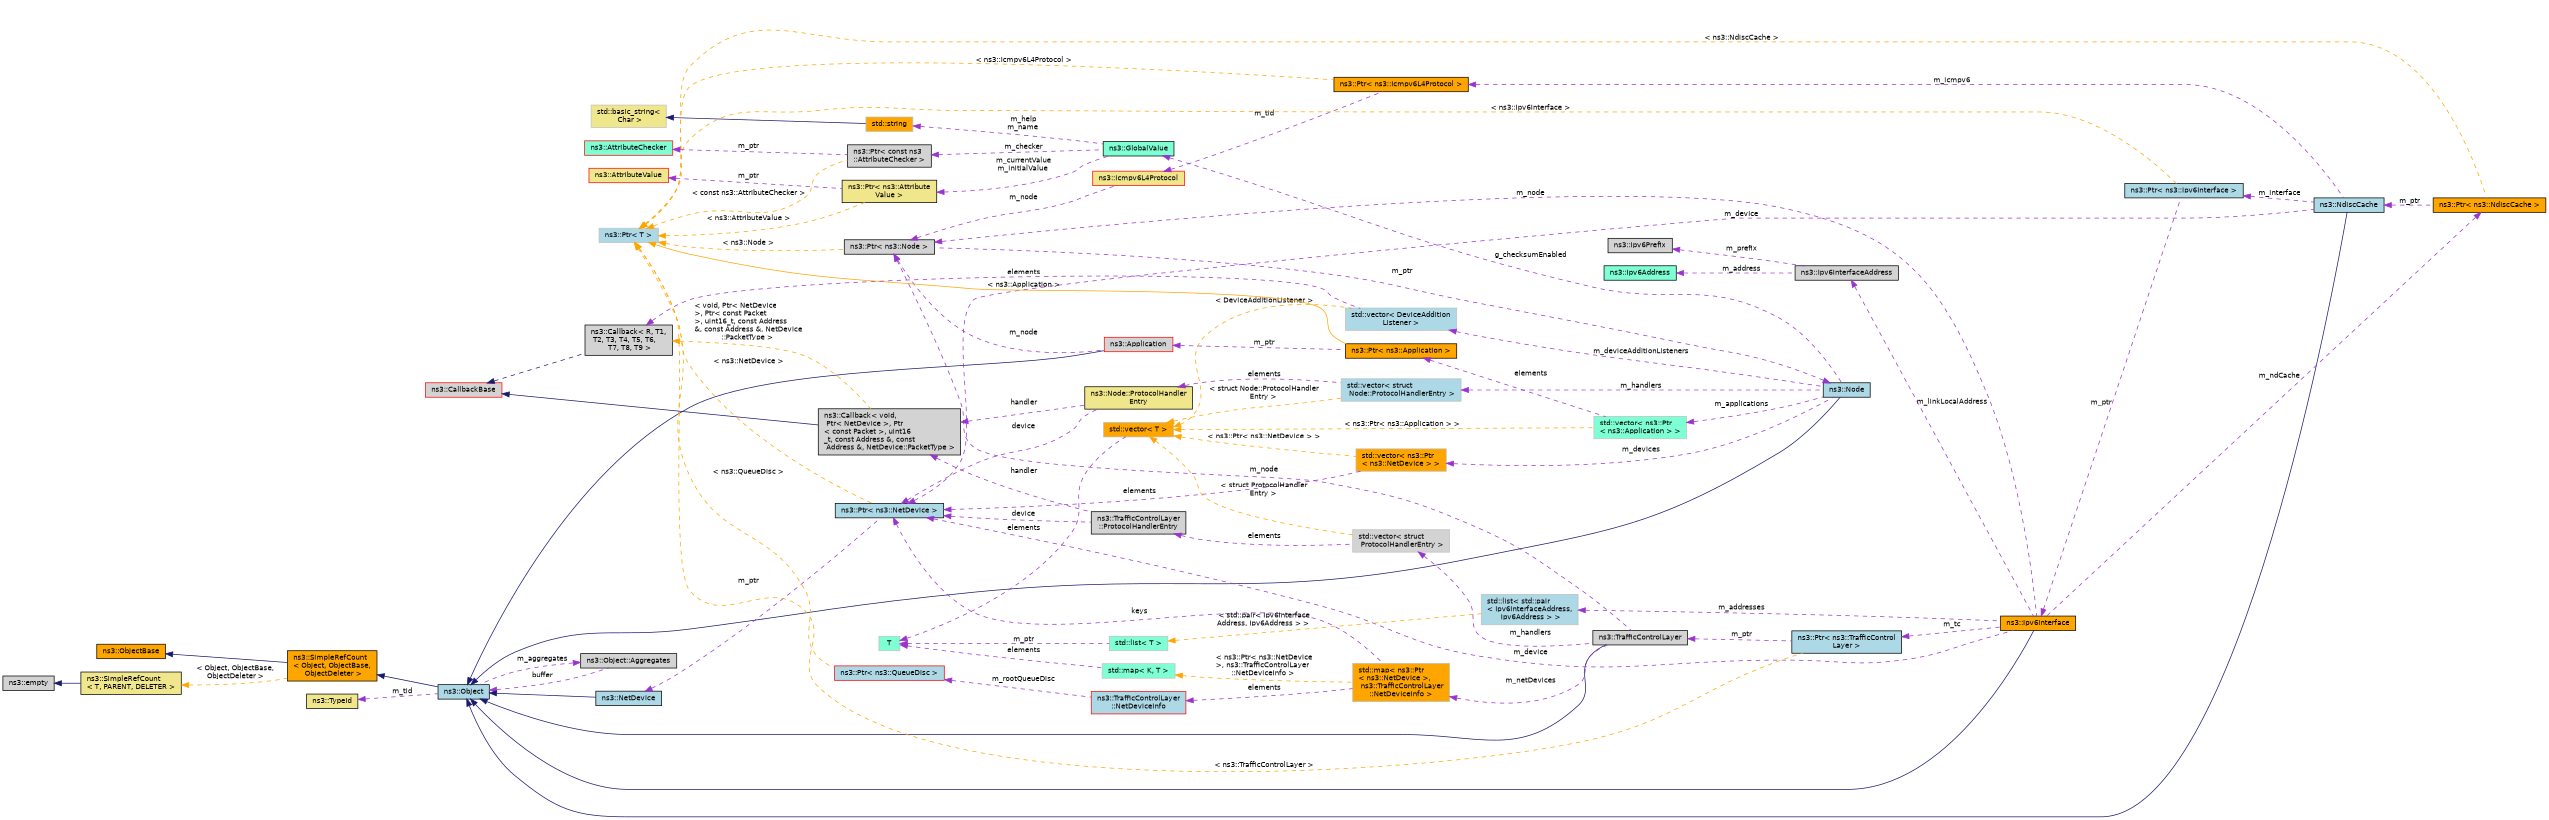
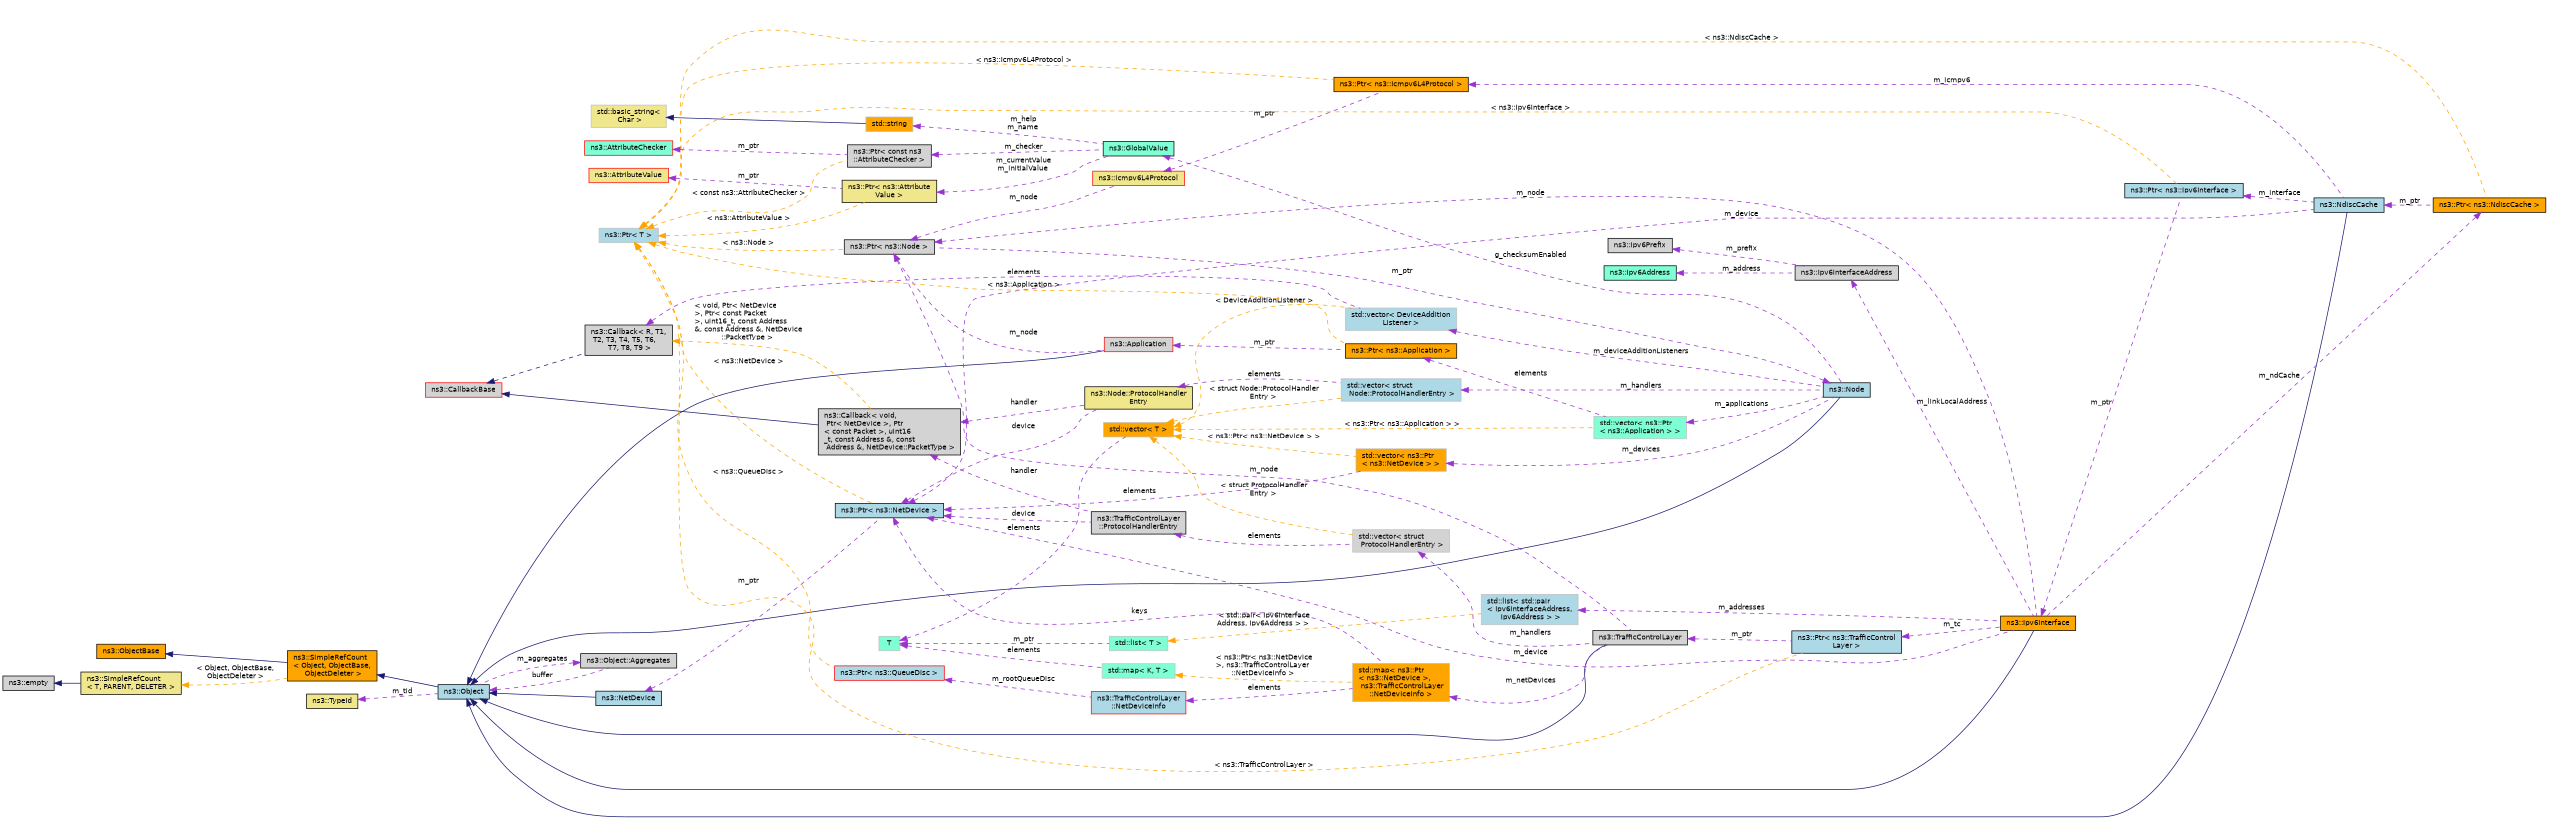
(1263, 114) -> (1263, 114)
(993, 290) -> (993, 290)
